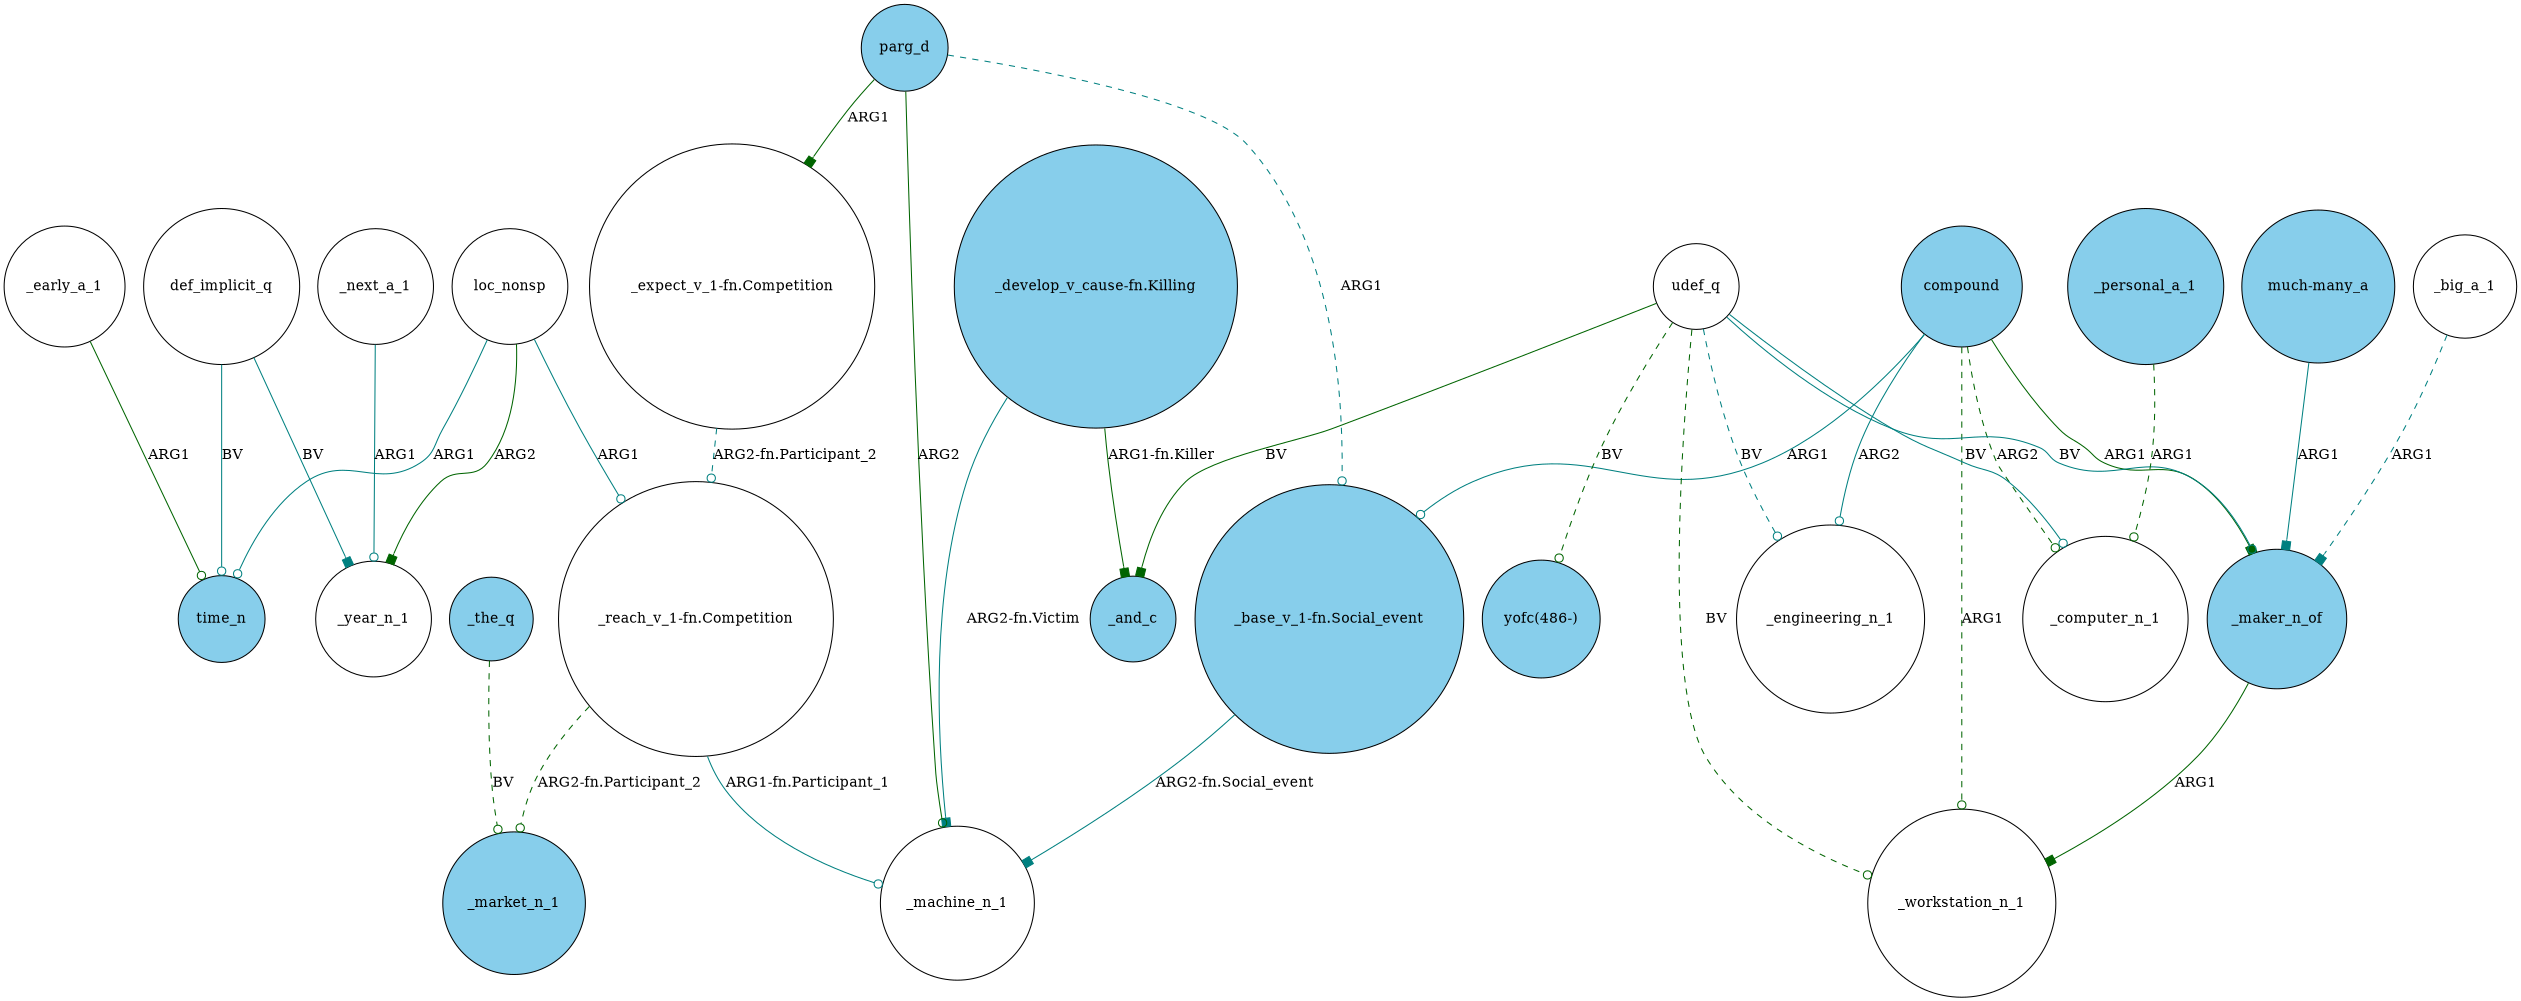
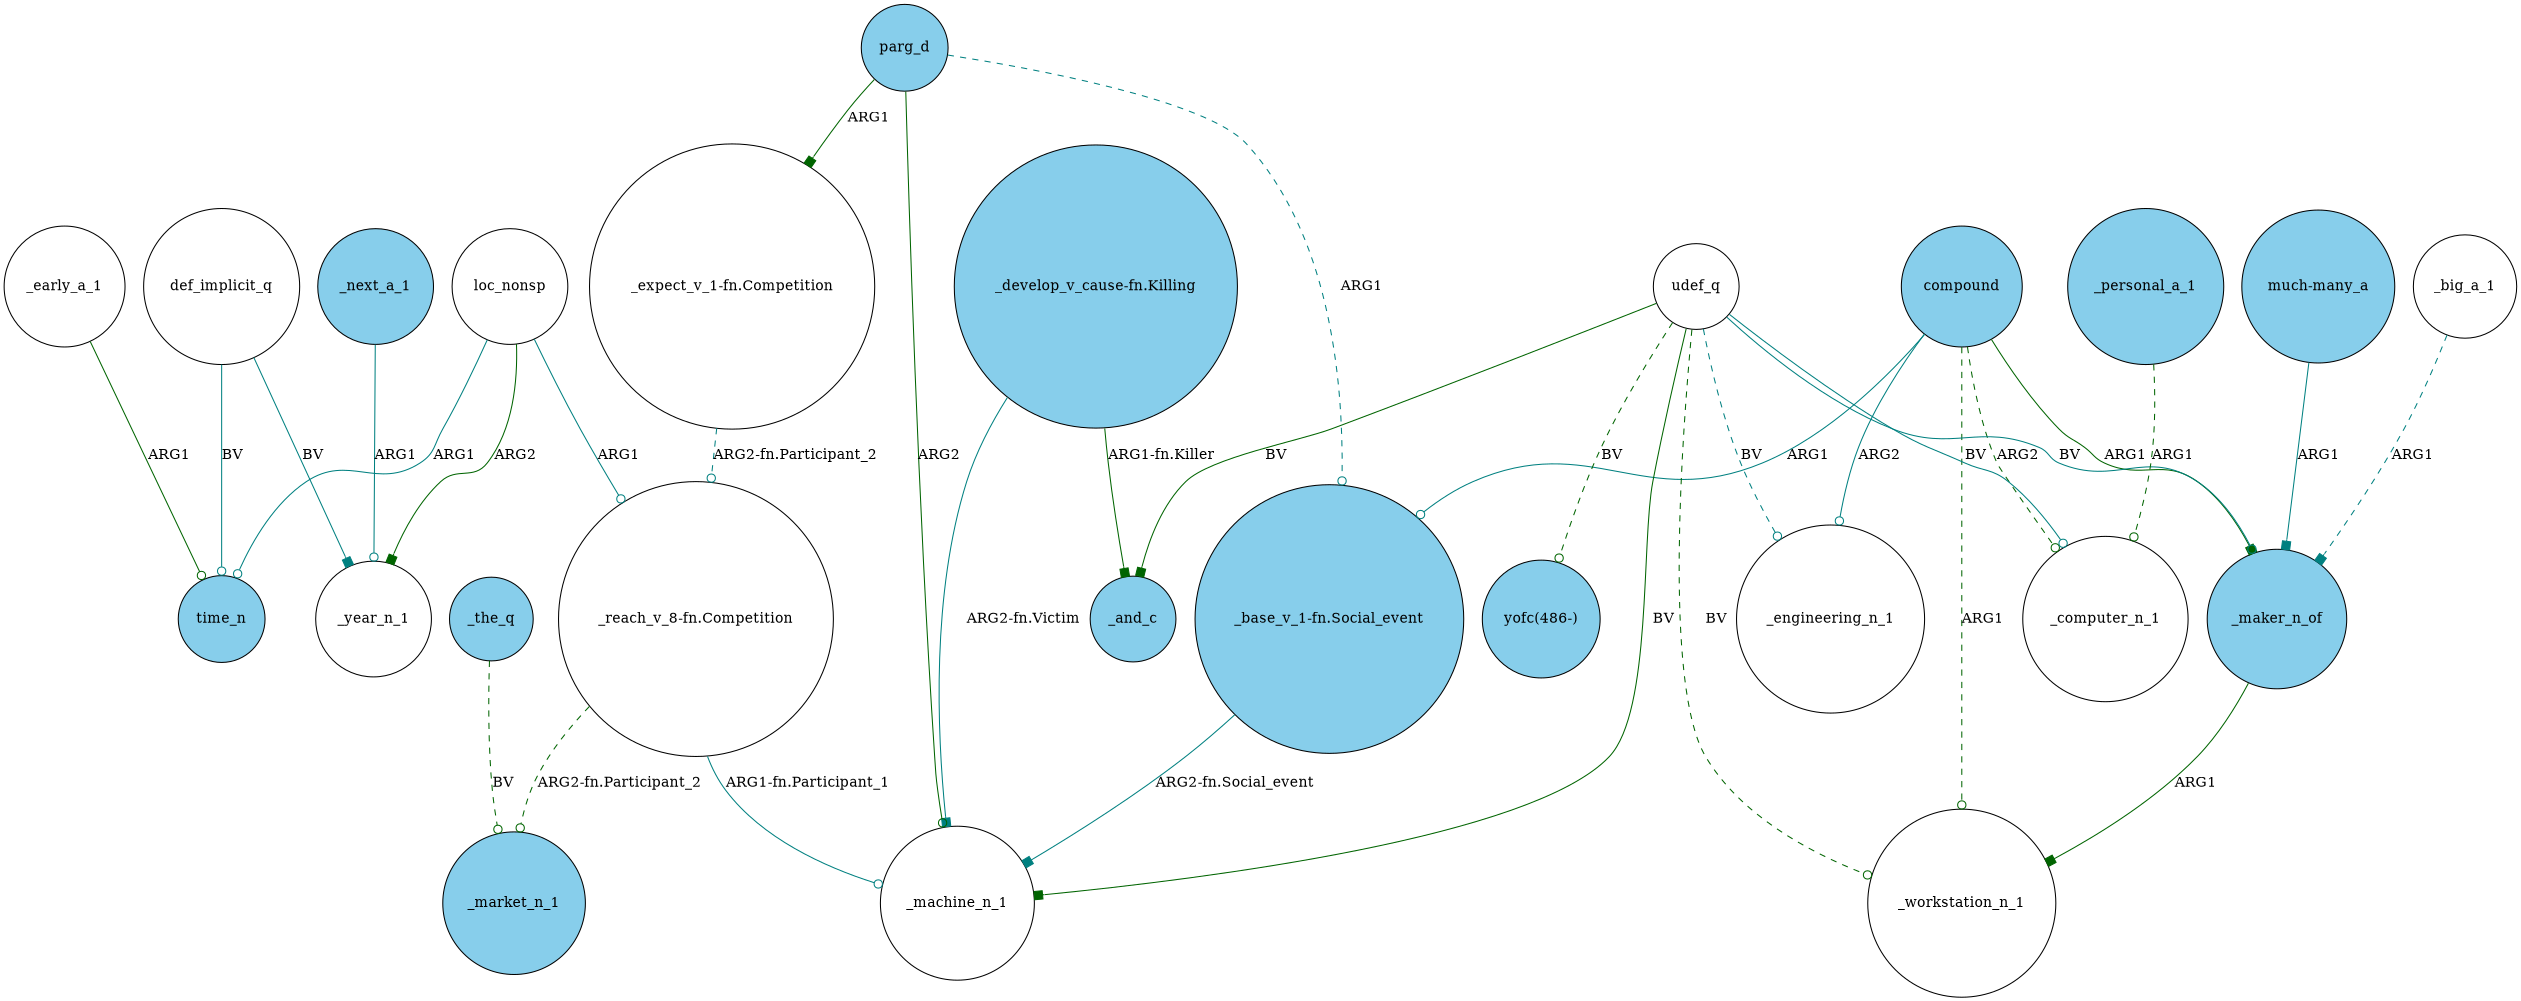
(376, 287) -> (376, 287)
(696, 619) -> (696, 619)
none -> (1546, 795)
